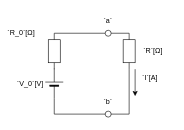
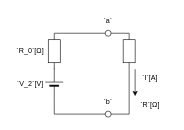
(21, 33) -> (30, 51)
(153, 51) -> (150, 105)
(30, 84) -> (30, 84)
